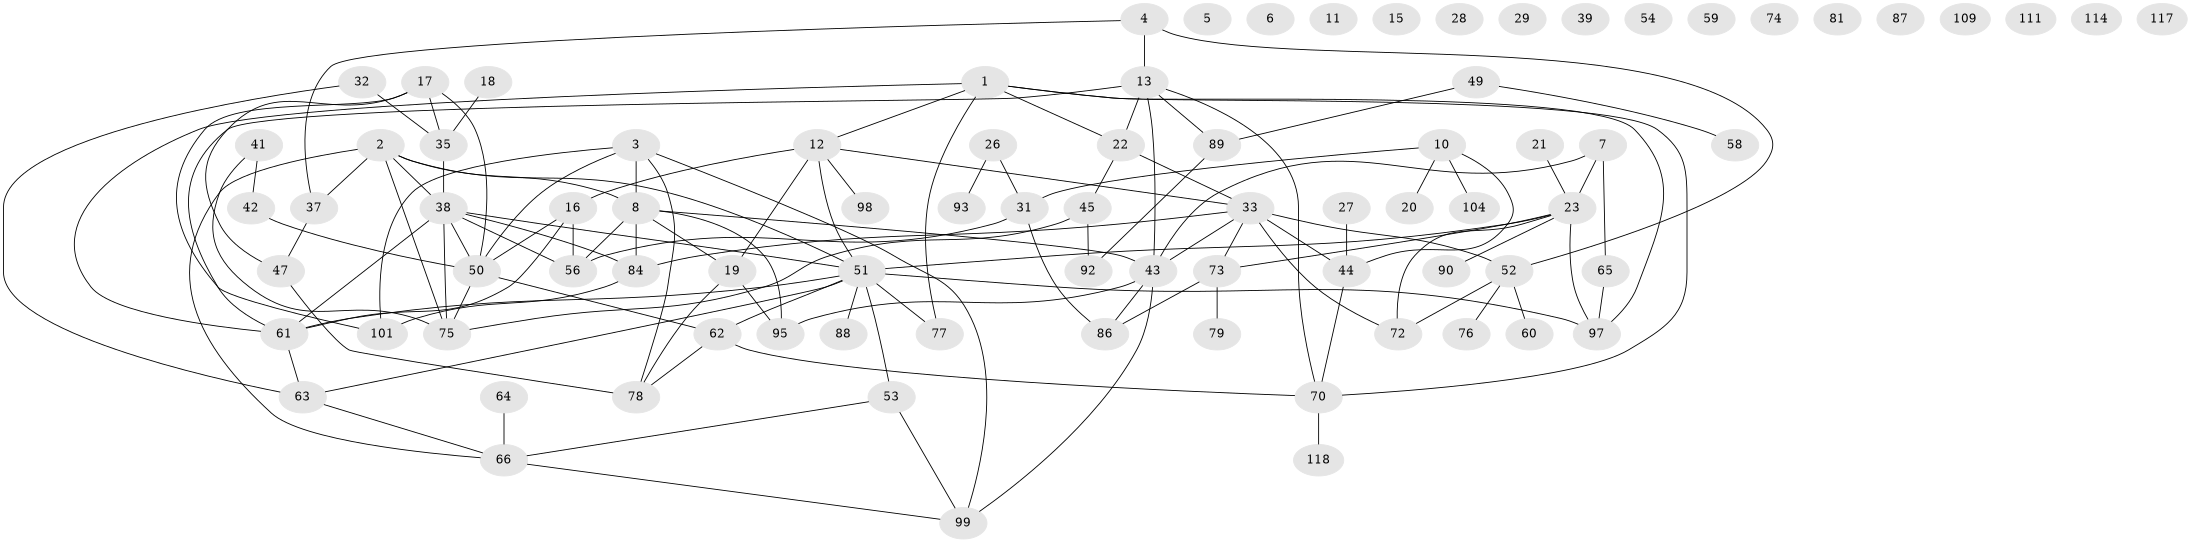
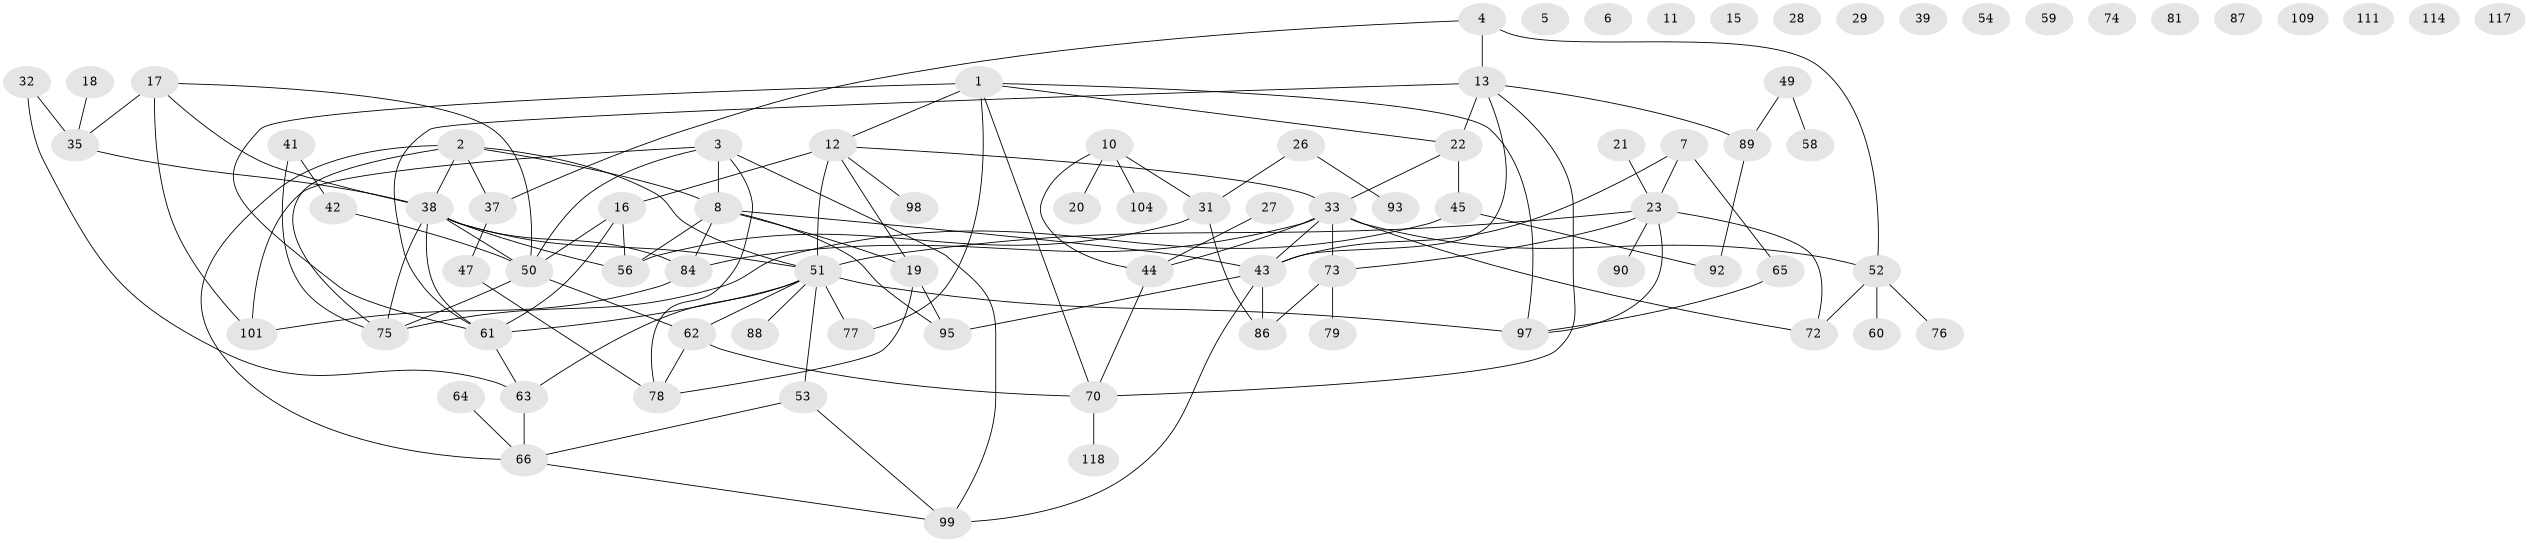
(287, 102) -> (279, 168)
